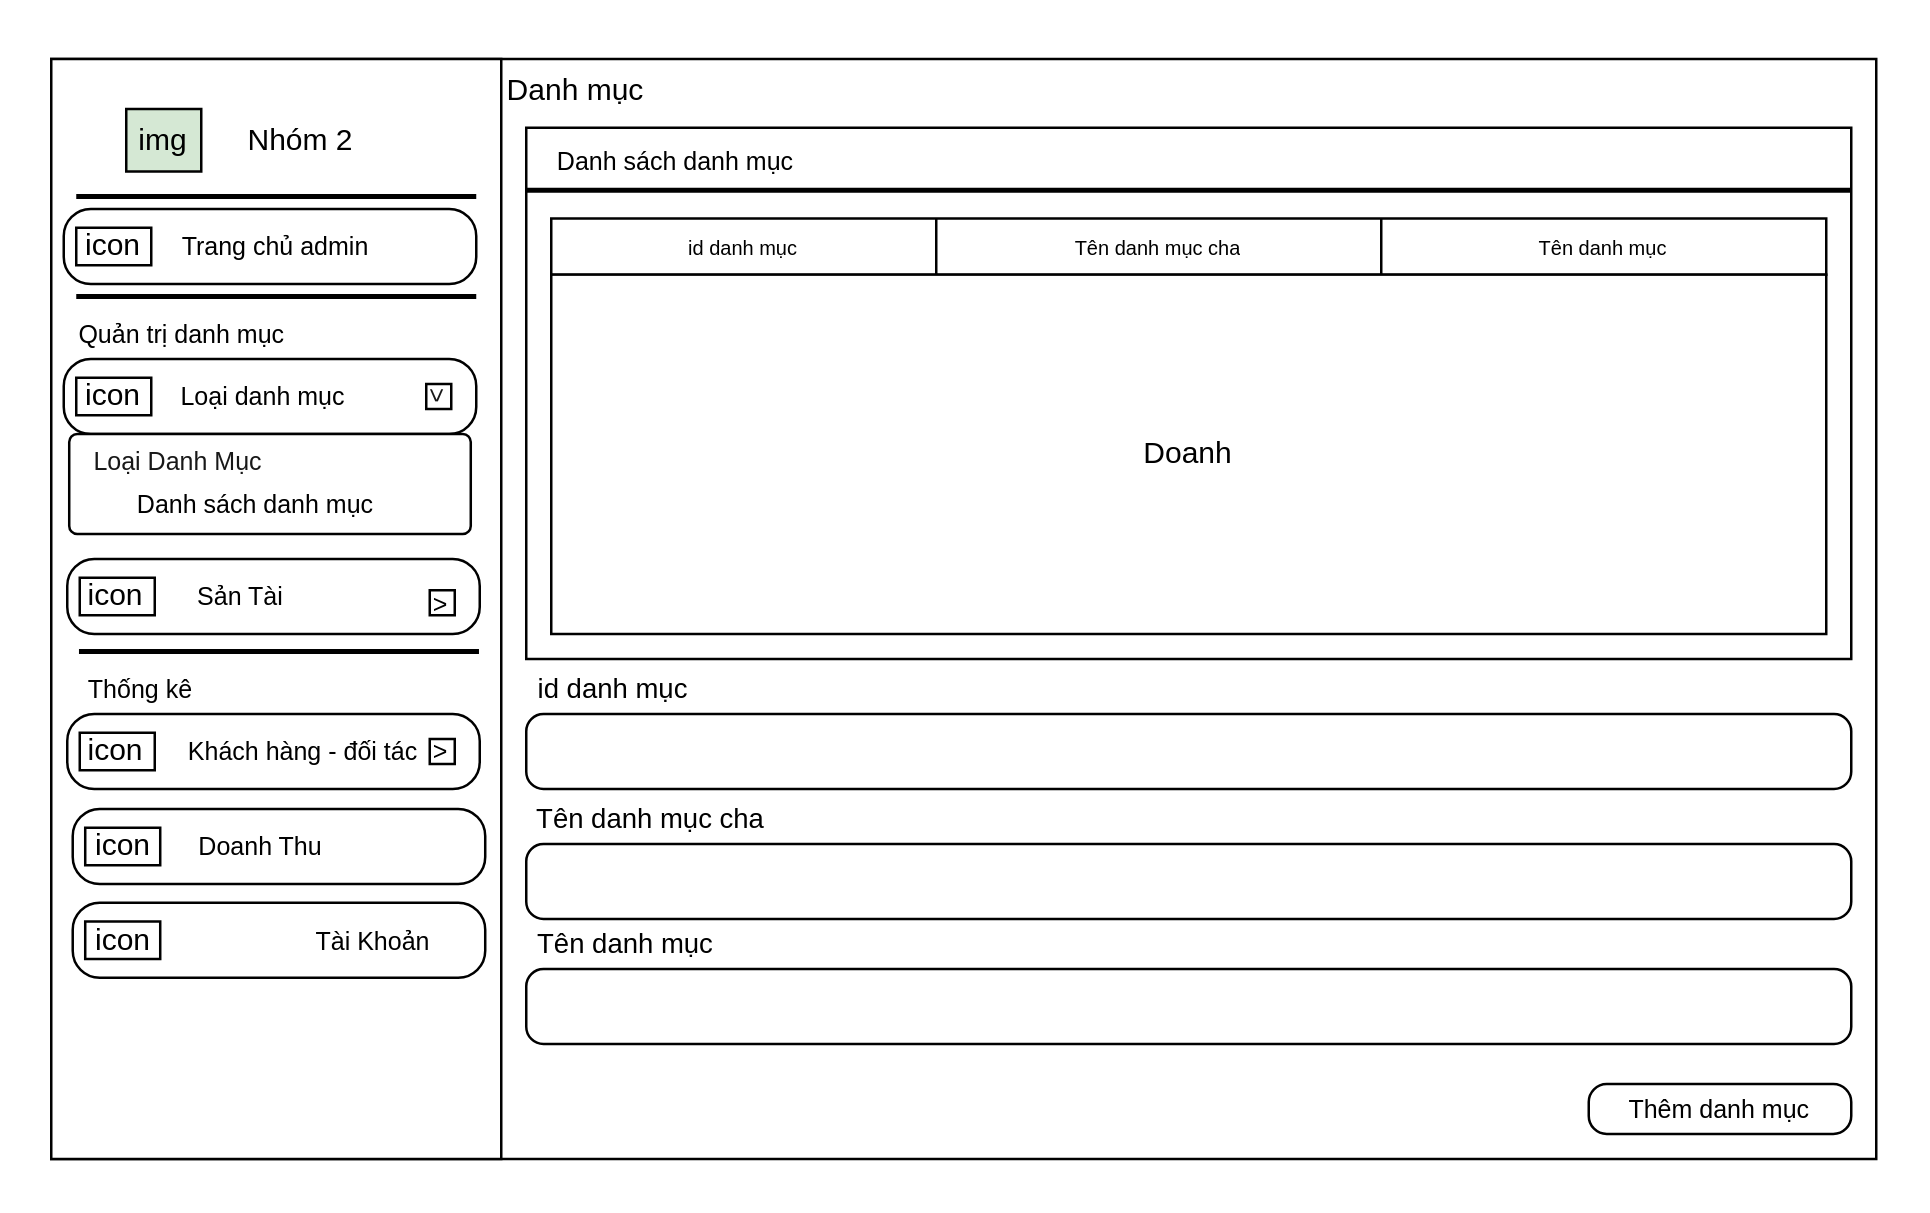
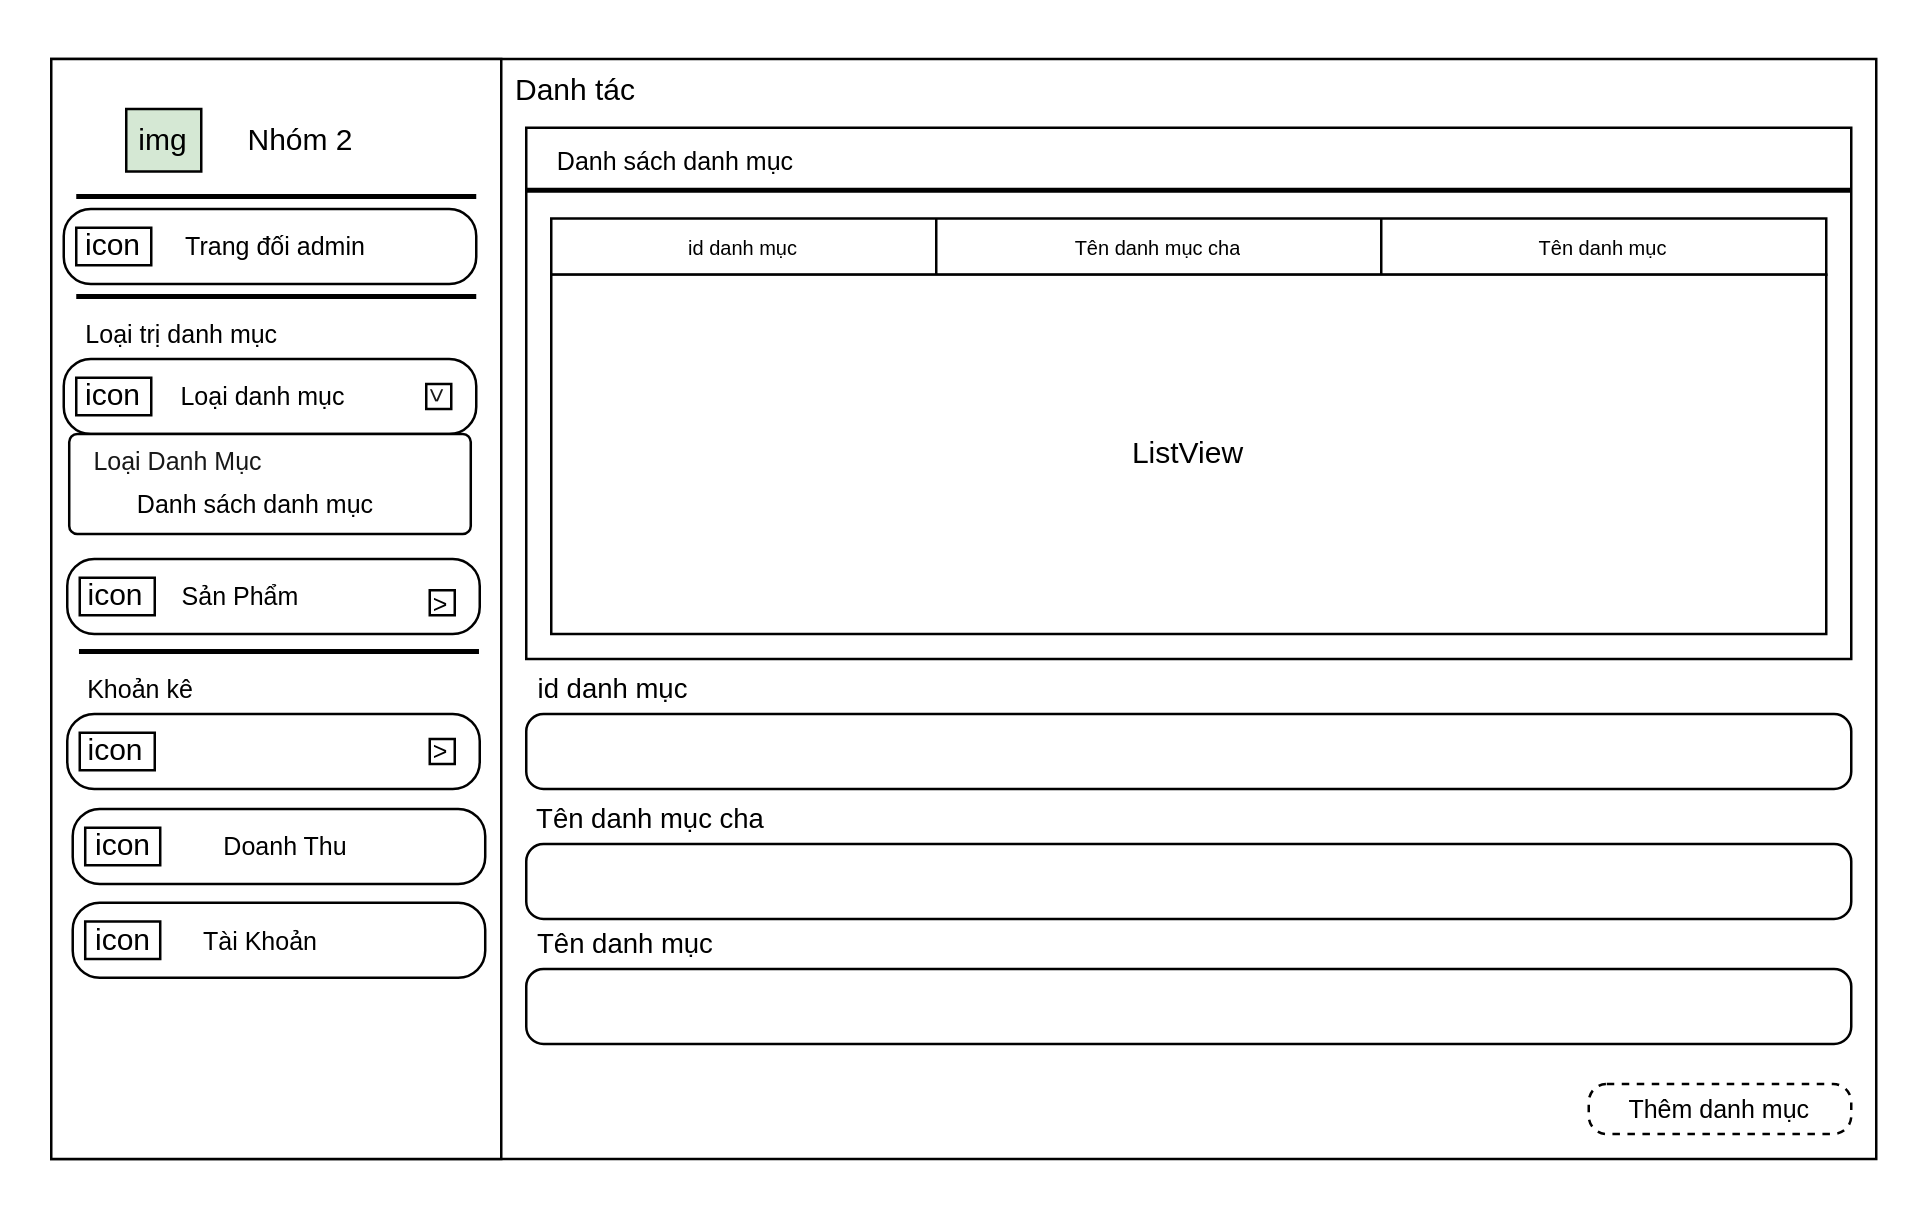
(576, 91) -> (576, 91)
(276, 246) -> (276, 246)
(183, 334) -> (183, 334)
(1189, 454) -> (1189, 454)
(241, 596) -> (241, 596)
(141, 689) -> (141, 689)
(305, 751) -> none
(260, 846) -> (285, 846)
(373, 940) -> (260, 940)
(1720, 1109) -> (1720, 1109)
